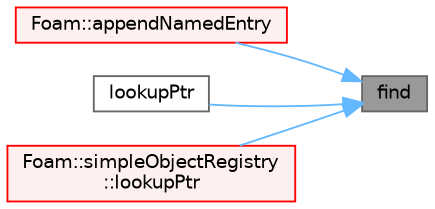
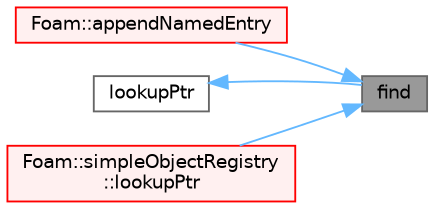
(276, 106) -> (295, 81)
